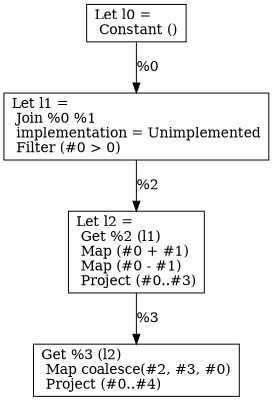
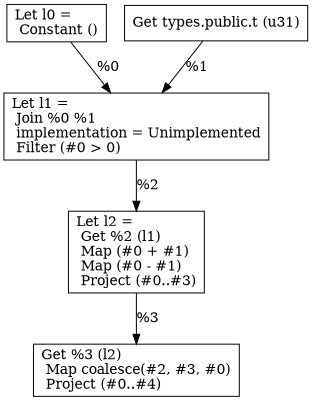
none -> (216, 23)
